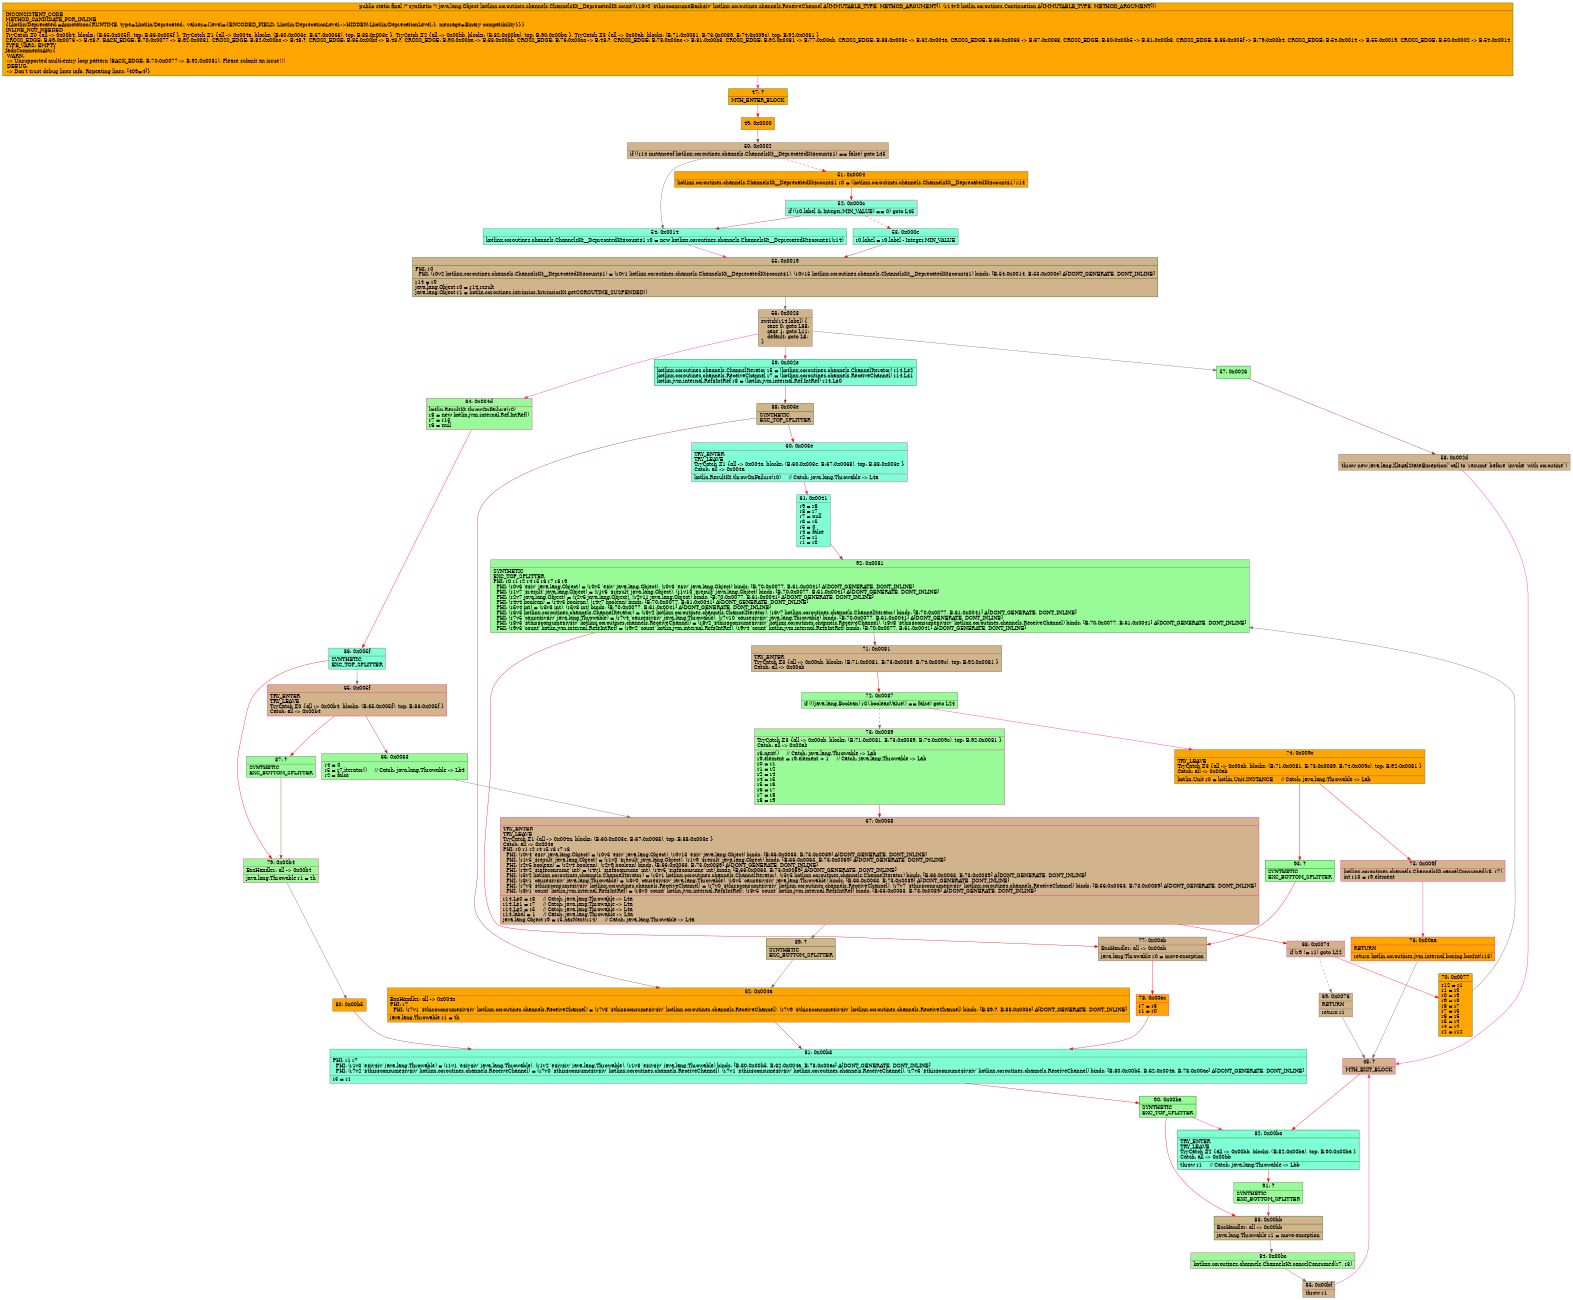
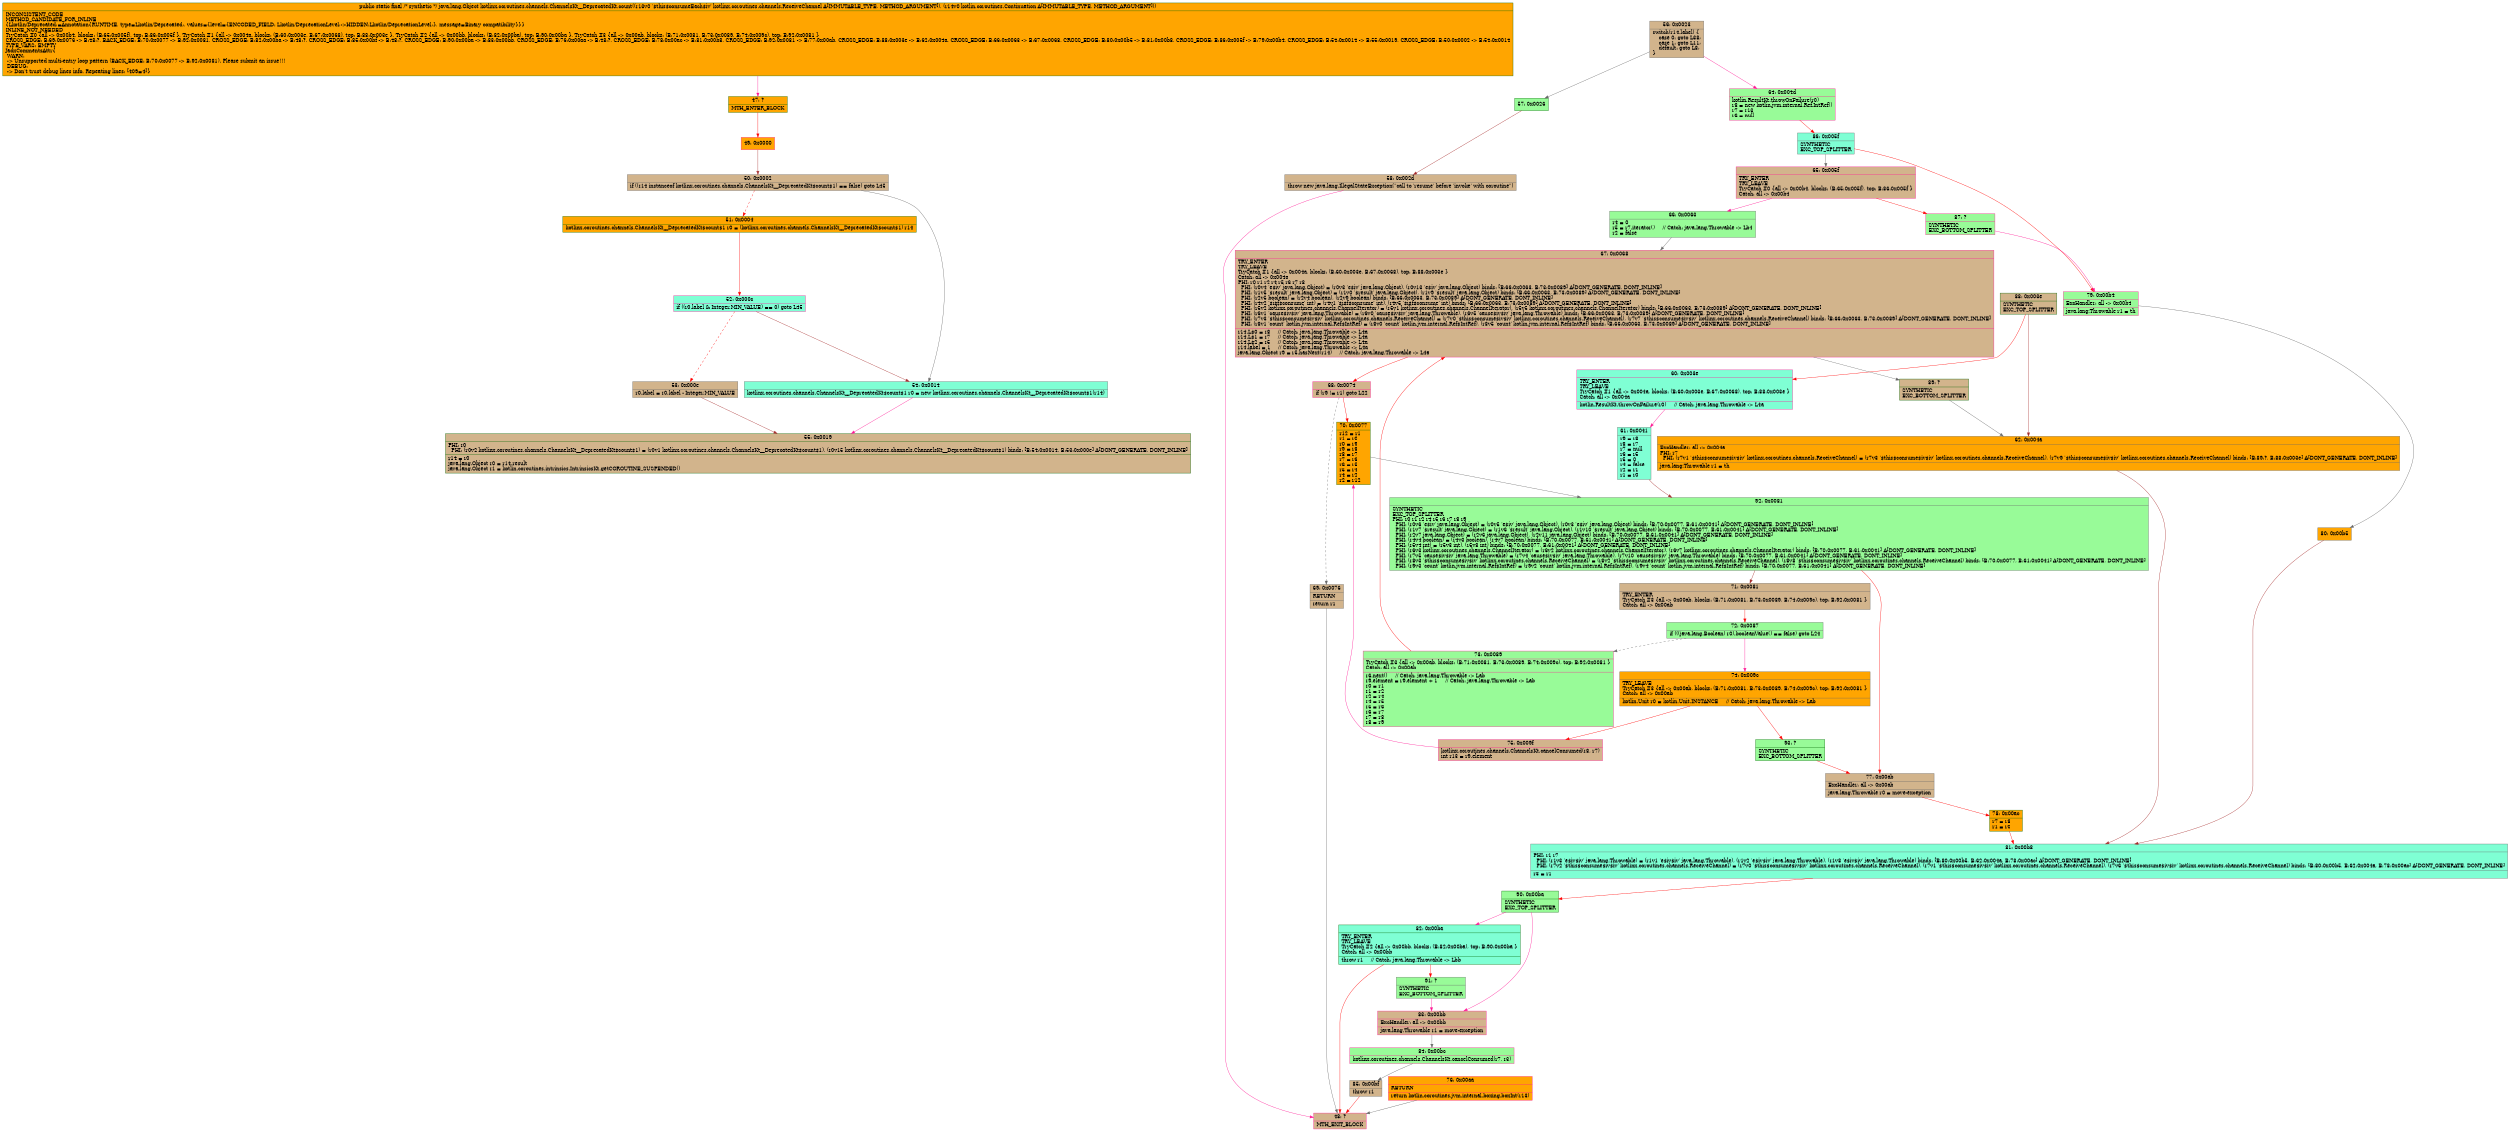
(758, 124) -> (758, 144)
(851, 179) -> (740, 224)
(906, 237) -> (685, 390)
(785, 302) -> none
(785, 372) -> none
(376, 733) -> (1751, 204)
(281, 767) -> (1960, 224)
(281, 816) -> (2052, 246)
(1423, 907) -> (1352, 651)
(1152, 1005) -> (2006, 821)
(1327, 1101) -> (1340, 1028)
(1181, 1178) -> (1518, 972)
(1369, 1189) -> (1354, 1103)
(1268, 1228) -> (1432, 1023)
